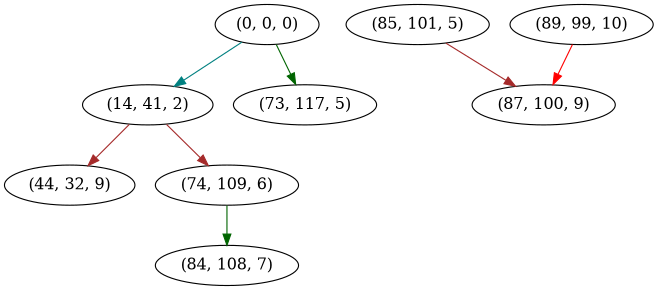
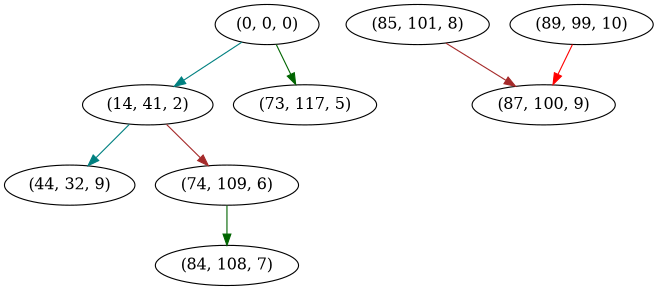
(418, 25) -> (418, 25)
(113, 141) -> (113, 141)
